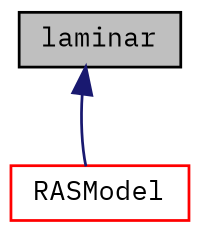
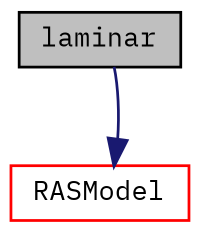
(82, 130) -> (118, 103)
